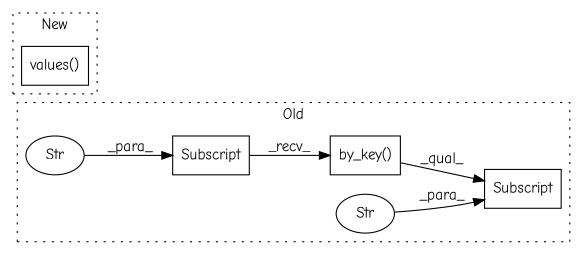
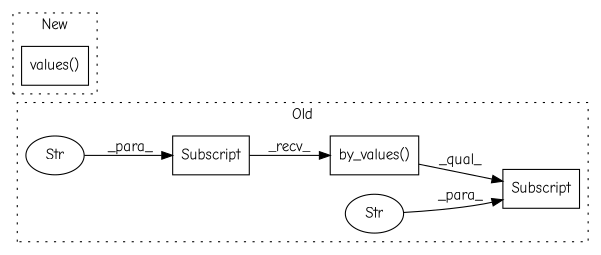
(365, 155) -> (374, 155)
